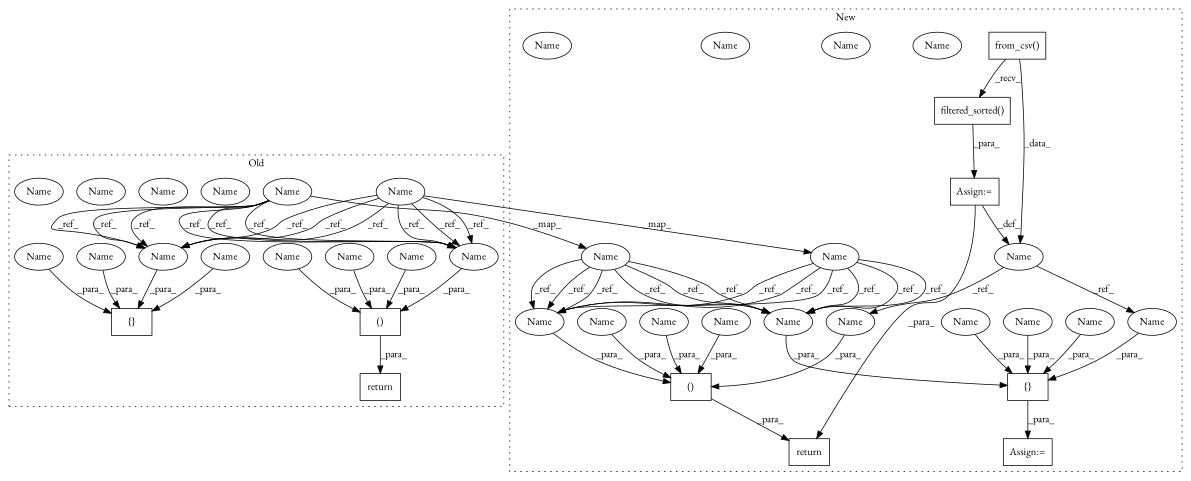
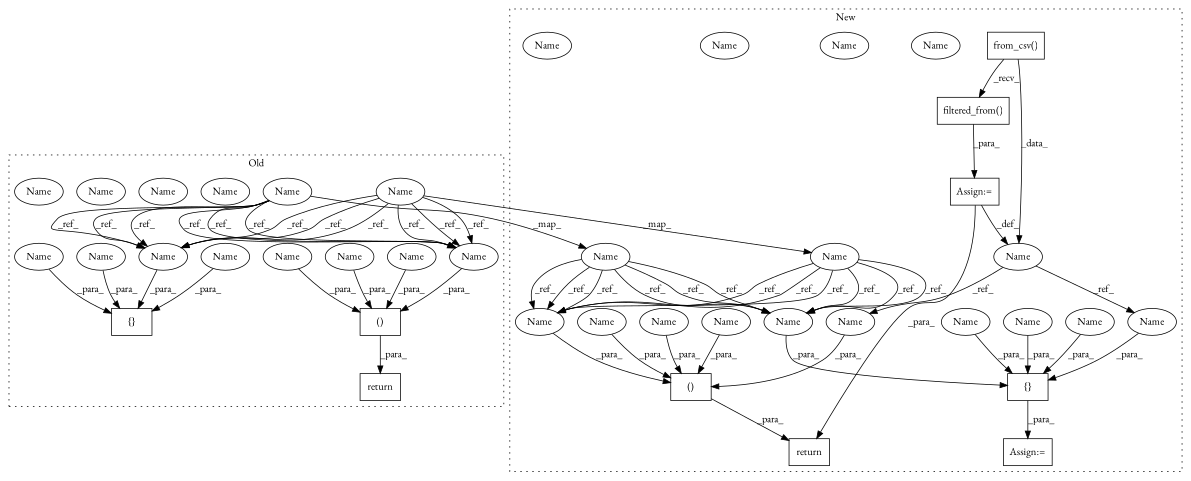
(972, 111) -> (973, 111)
